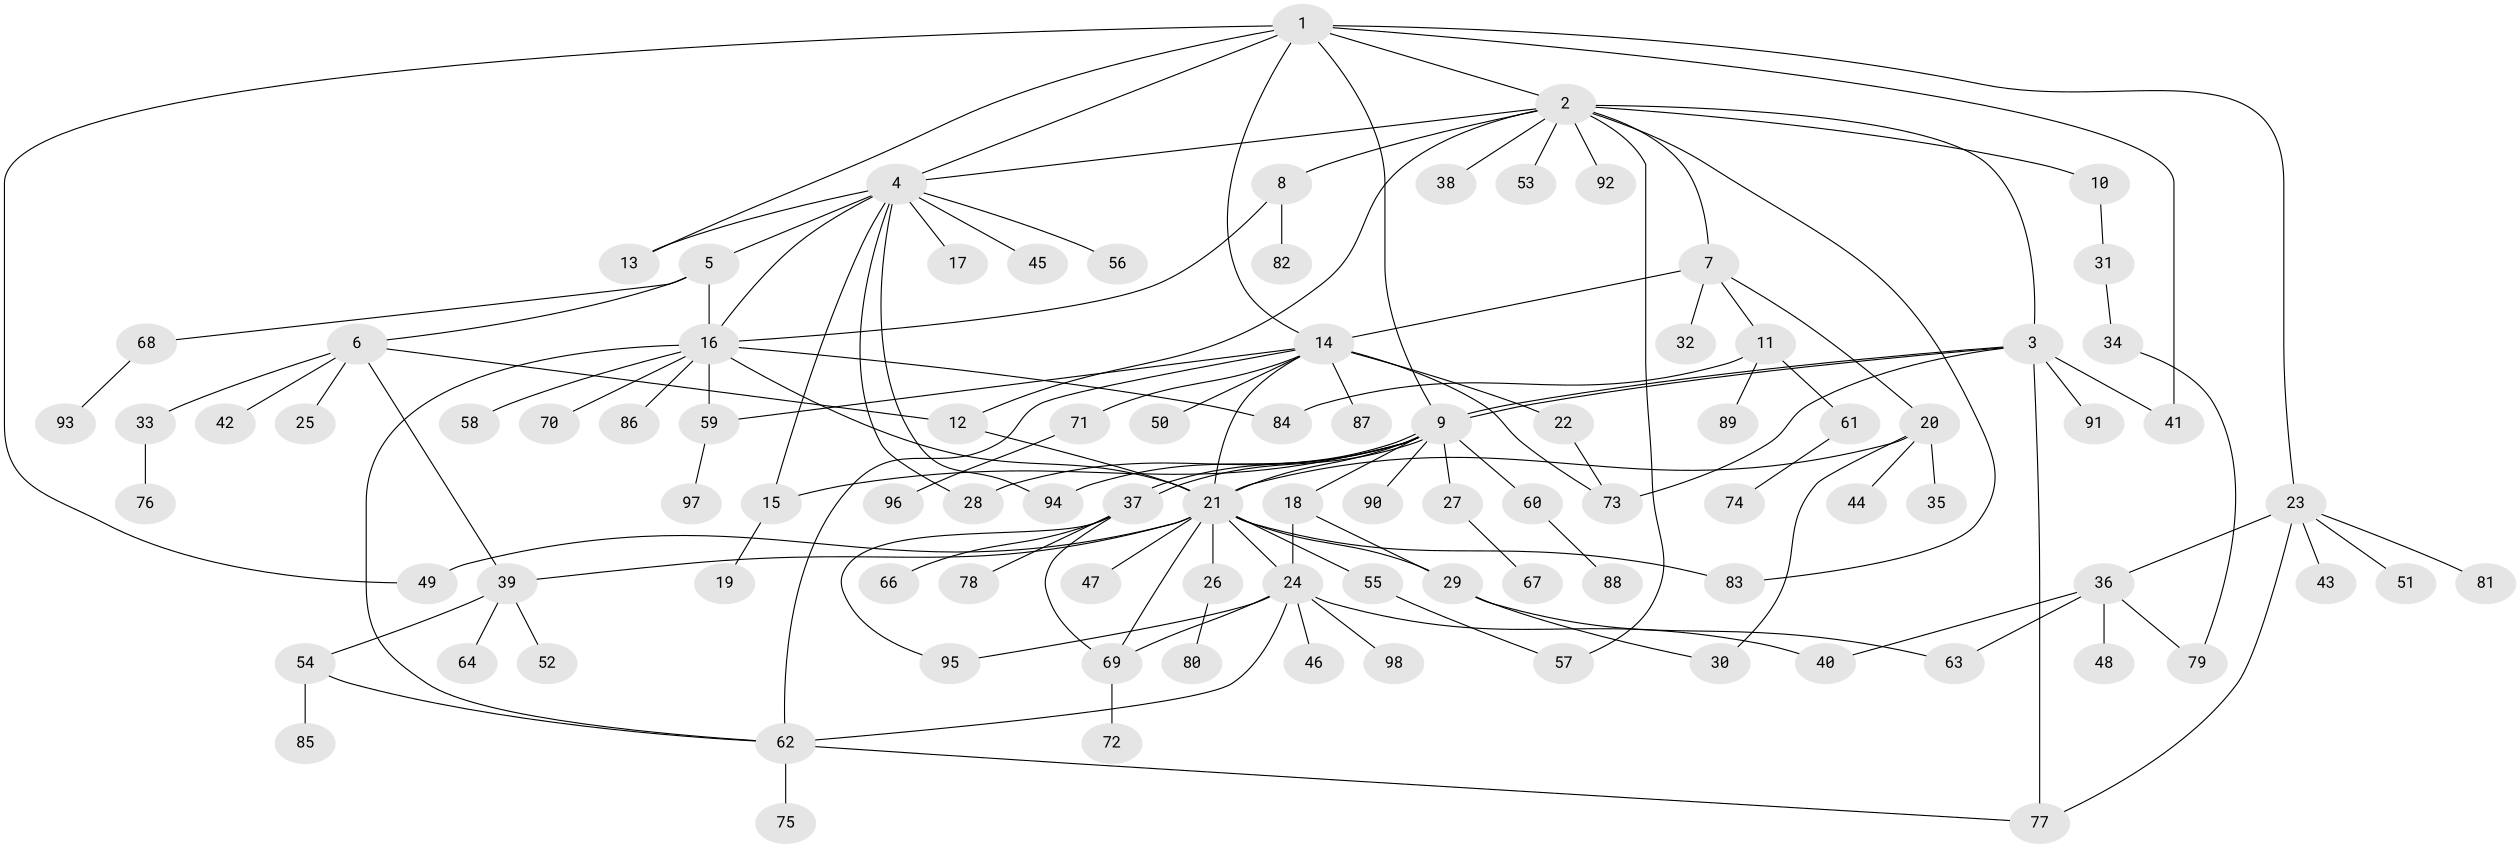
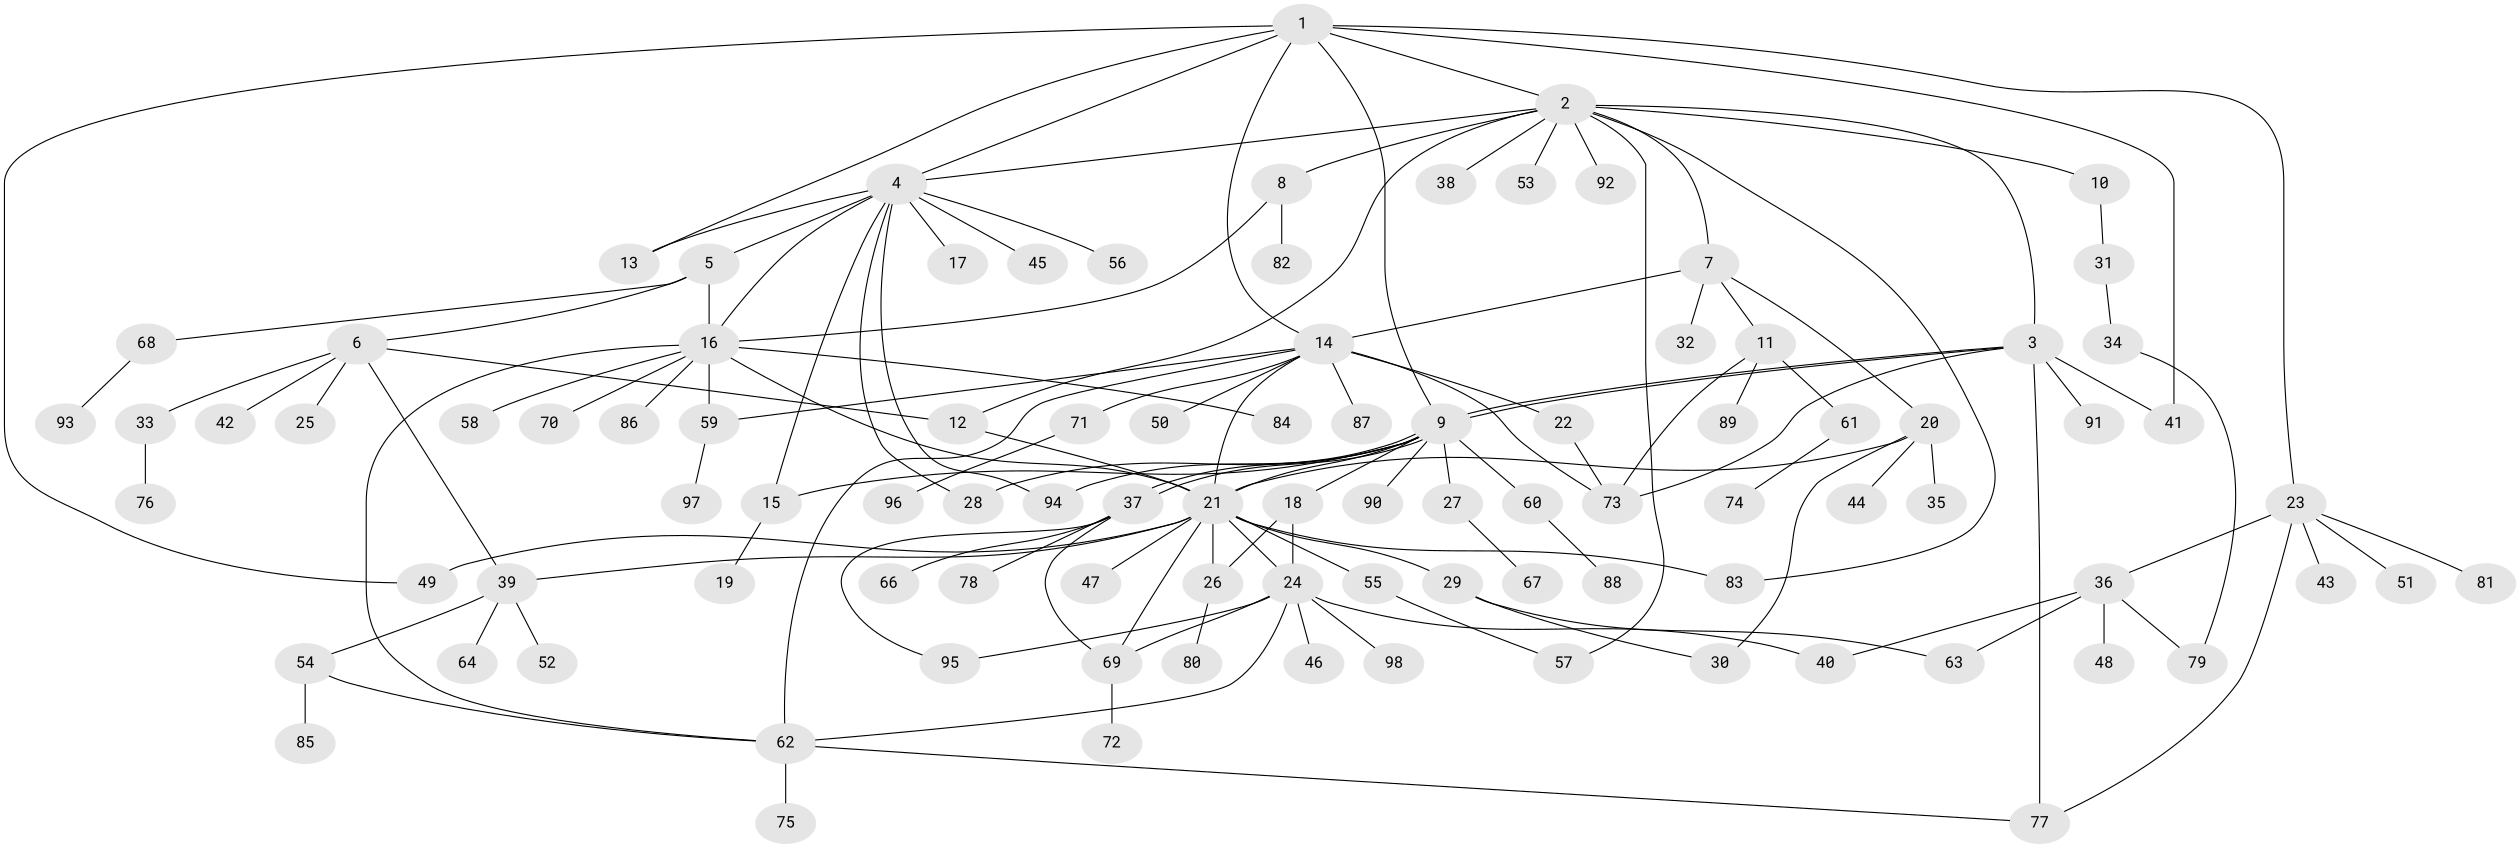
(1524, 384) -> (1677, 415)
(1361, 538) -> (1258, 539)
